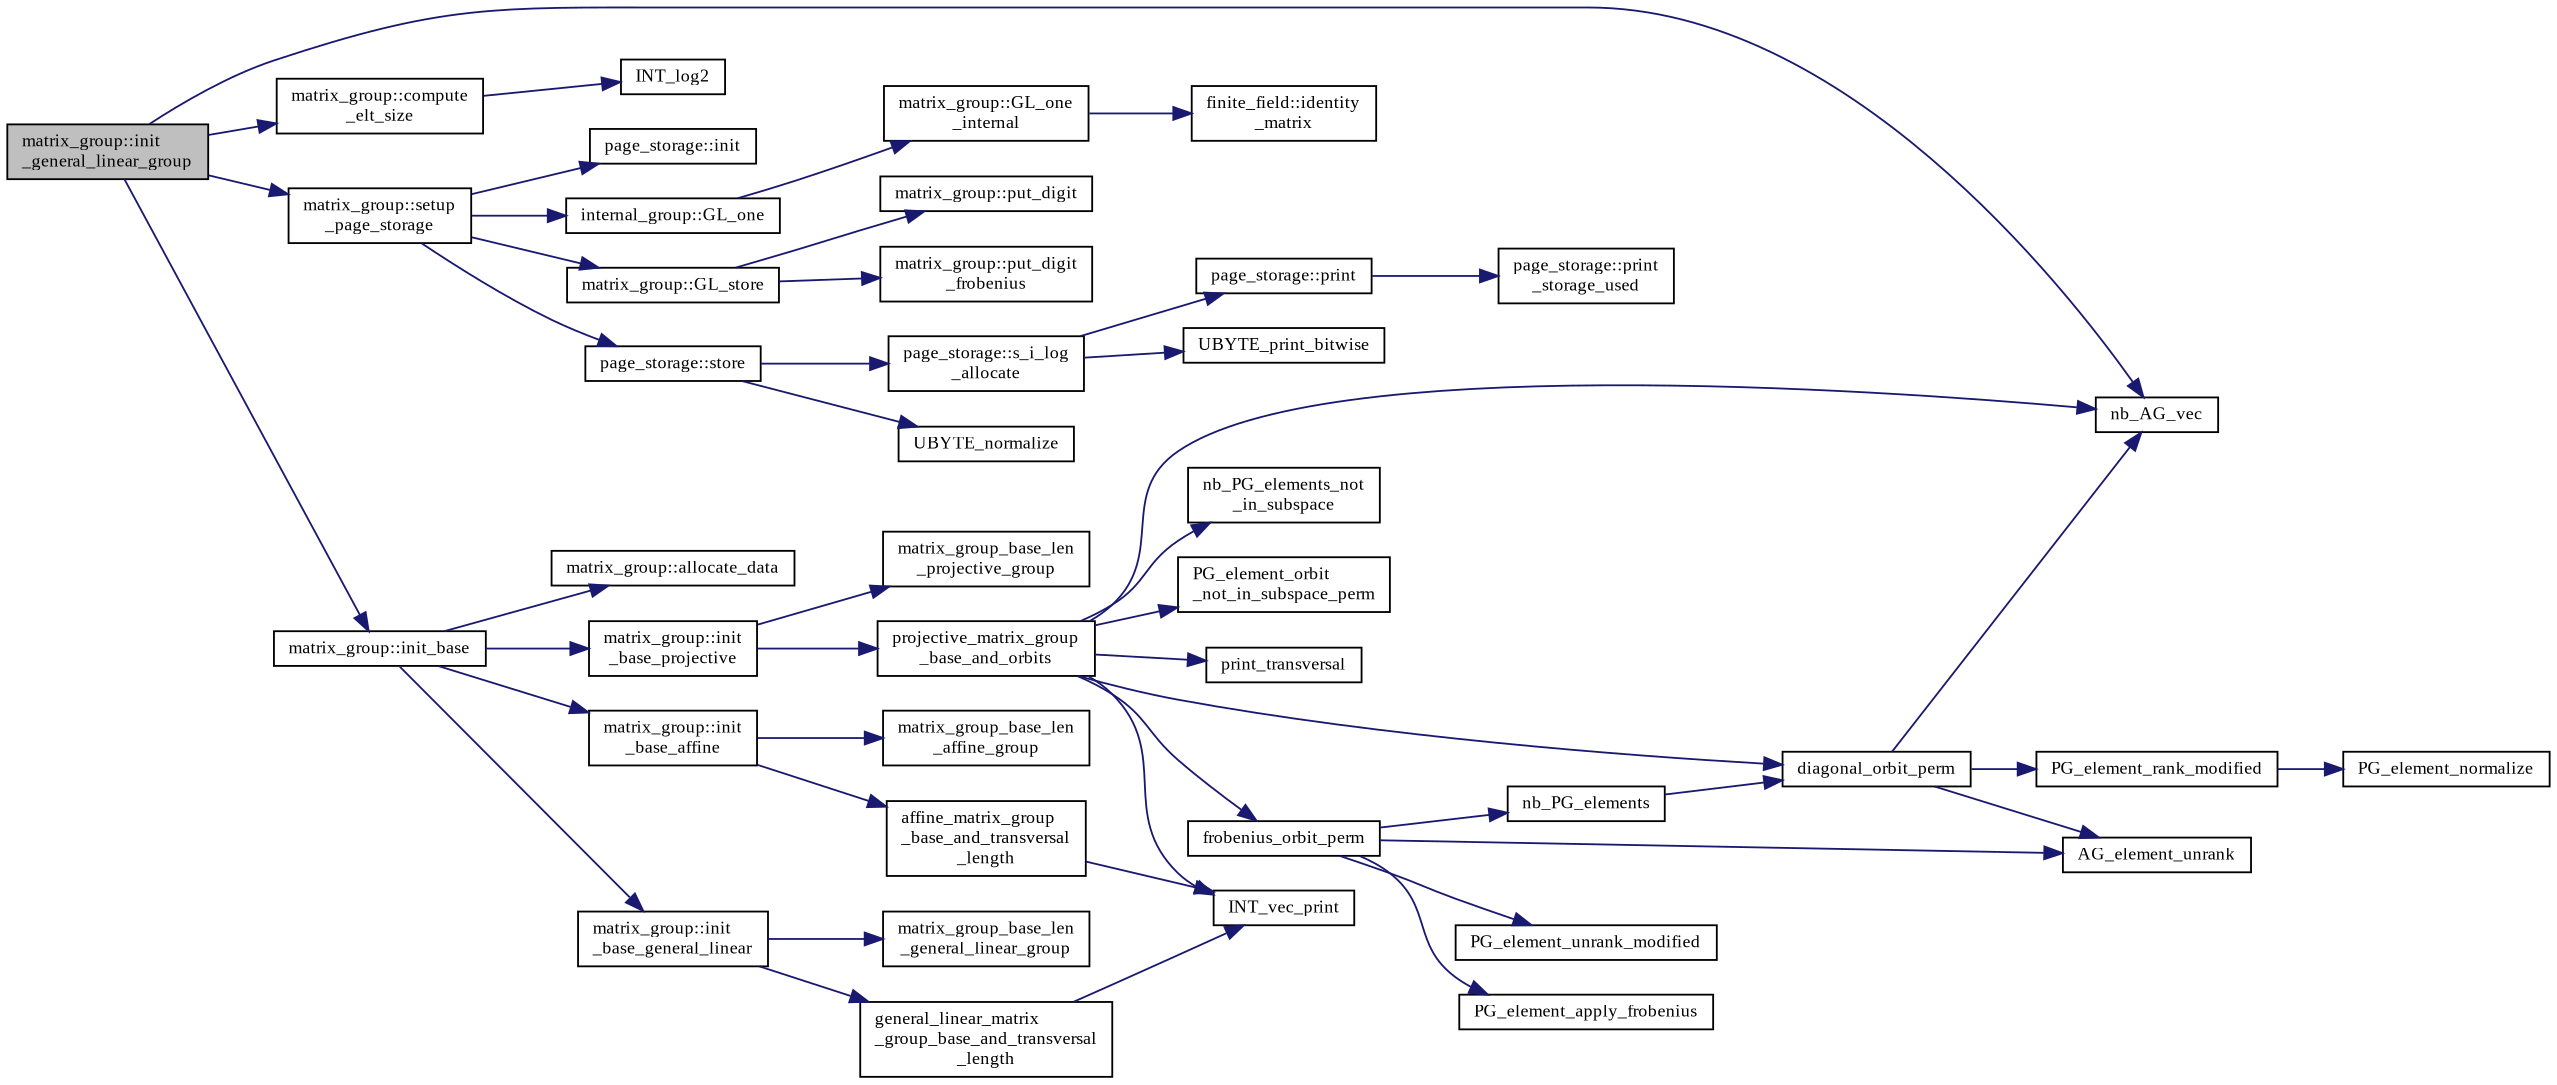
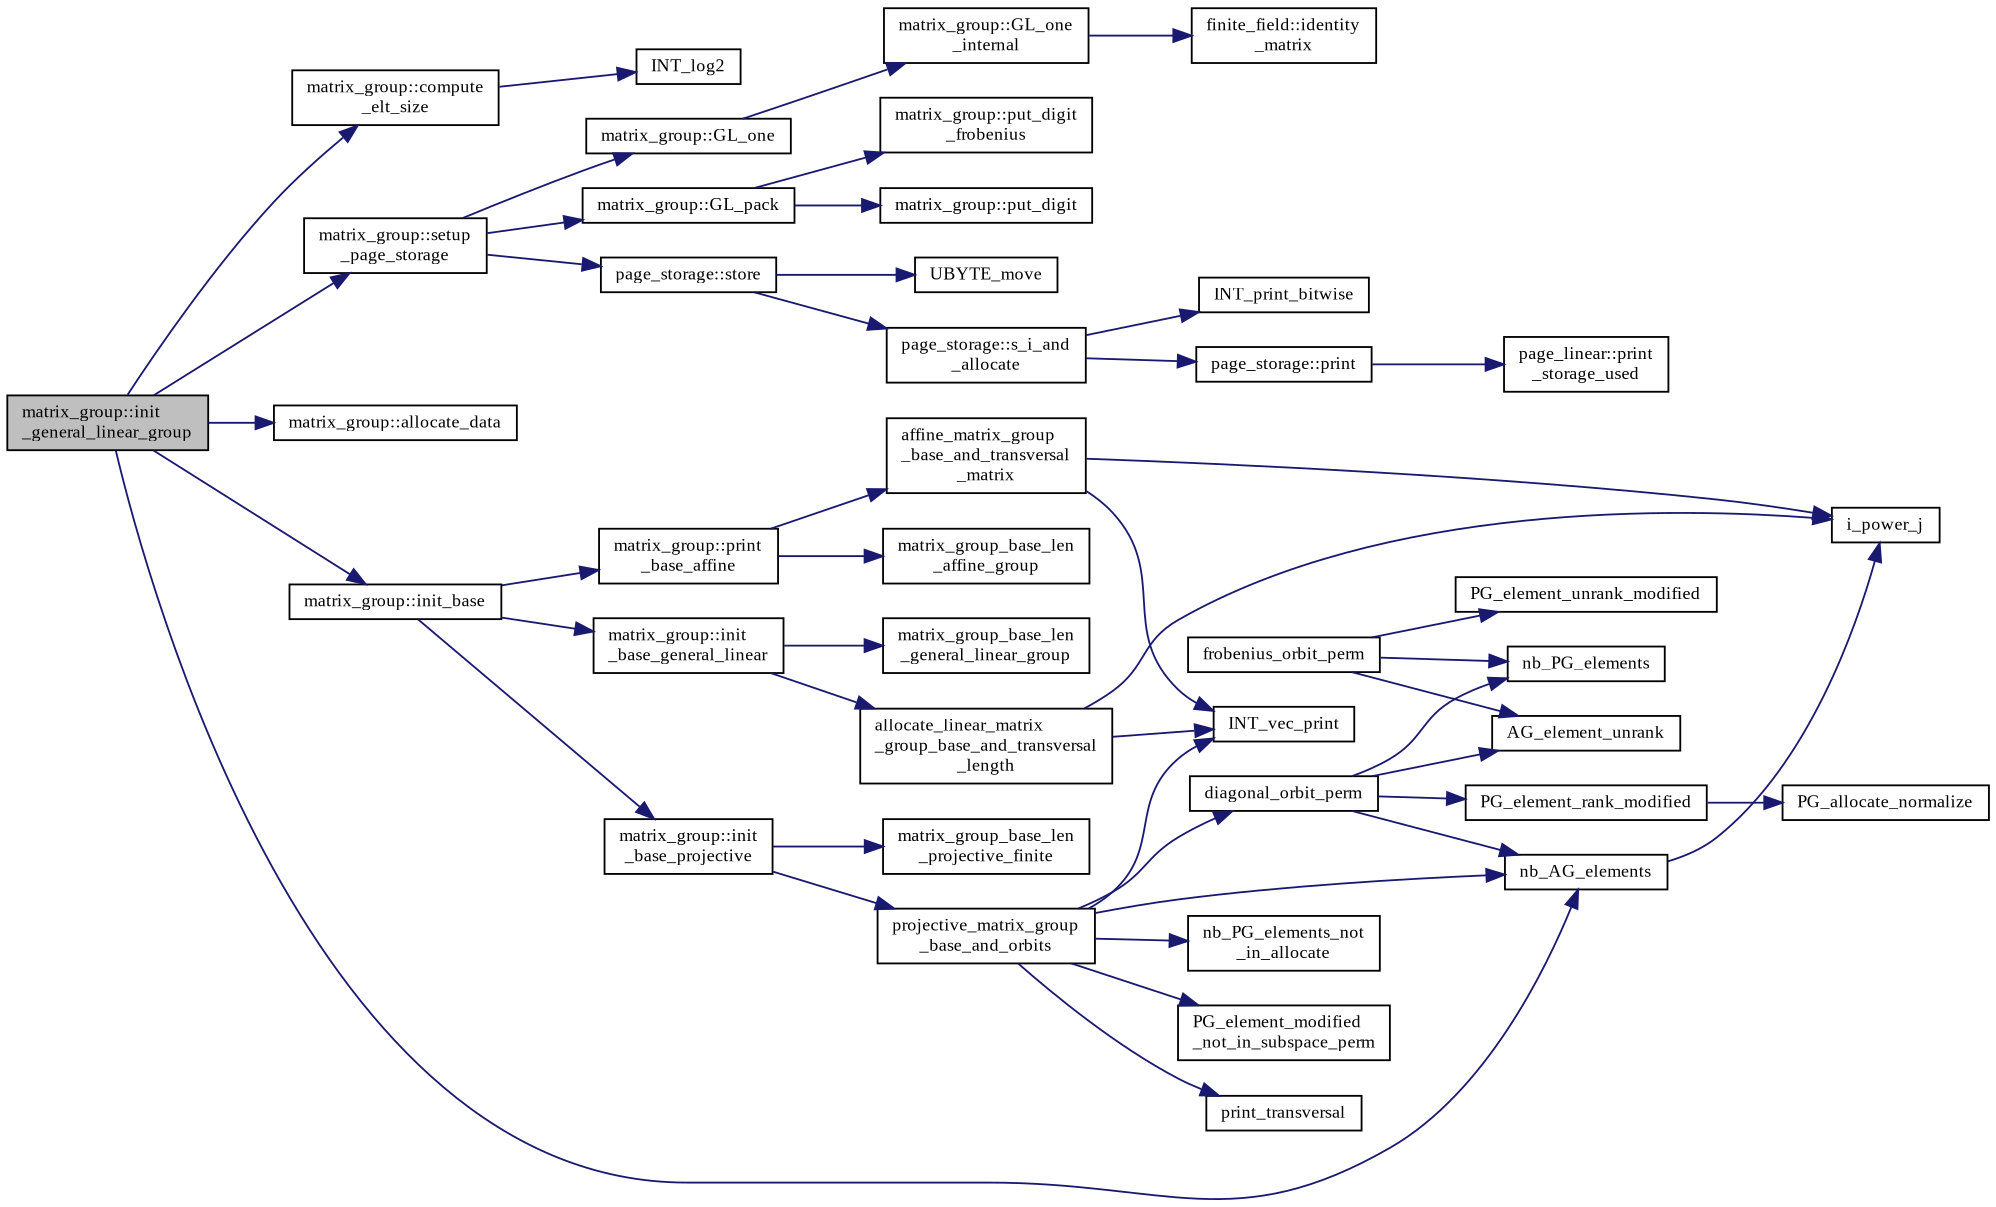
(673, 146) -> none
(673, 216) -> (689, 136)
(1586, 276) -> (1586, 364)
(673, 285) -> (689, 205)
(1284, 345) -> (1284, 295)
(986, 364) -> (986, 355)
(2157, 415) -> (1586, 872)
(986, 444) -> (986, 275)
(1284, 495) -> (1284, 943)
none -> (1886, 525)
(986, 559) -> (986, 847)
(1284, 585) -> (1284, 1033)
(518, 611) -> (232, 423)
(673, 738) -> (689, 556)
(1160, 742) -> none
(2446, 769) -> (1886, 803)
(1715, 788) -> (1421, 730)
(986, 838) -> (986, 456)
(1586, 1012) -> none
(986, 1039) -> (986, 746)
